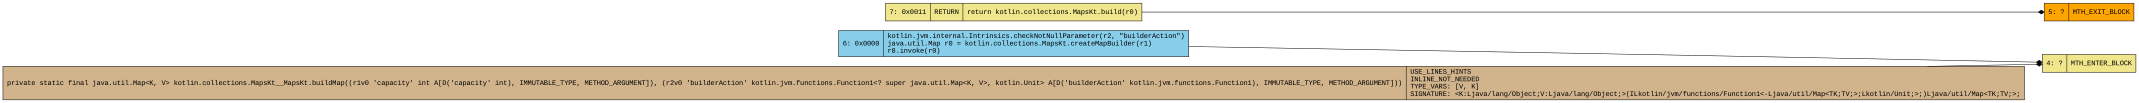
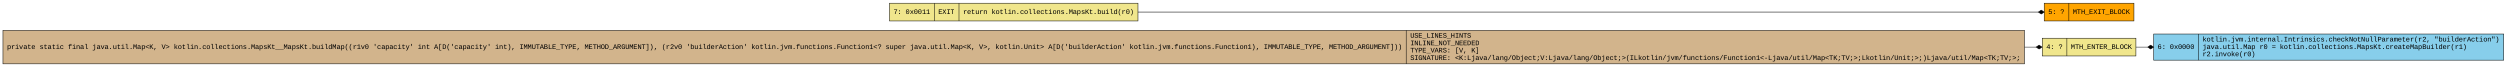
(947, 12) -> (947, 12)
(914, 51) -> (2229, 54)
(1613, 54) -> (2142, 47)
